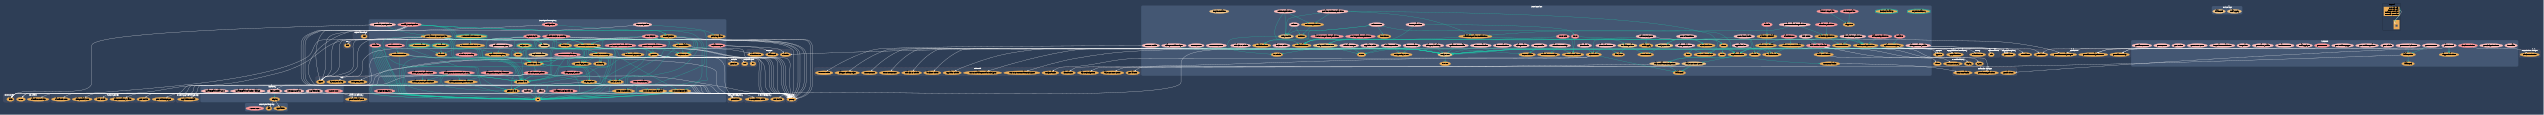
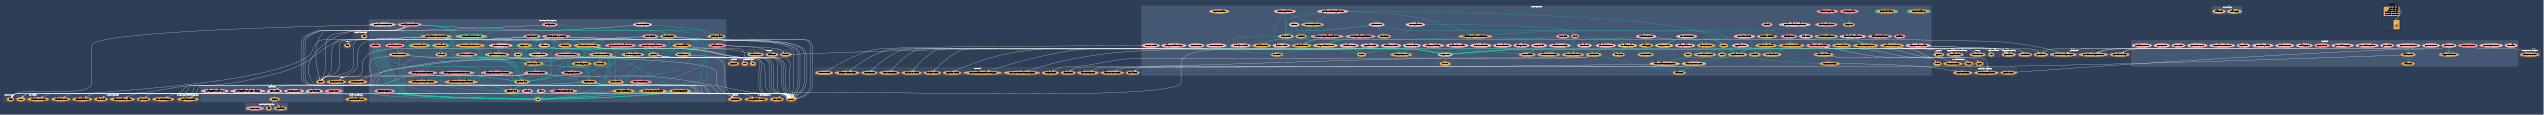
(735, 95) -> (735, 95)
